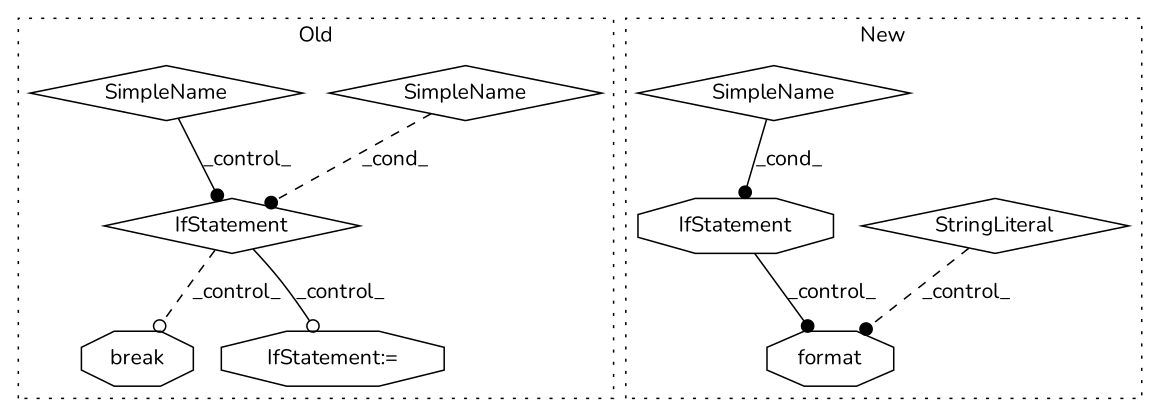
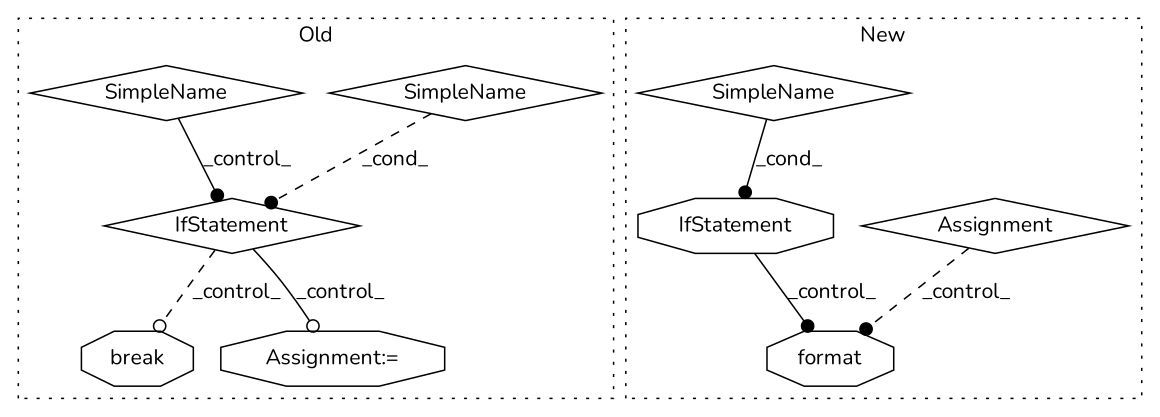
(995, 226) -> (995, 226)
(333, 359) -> (333, 359)
